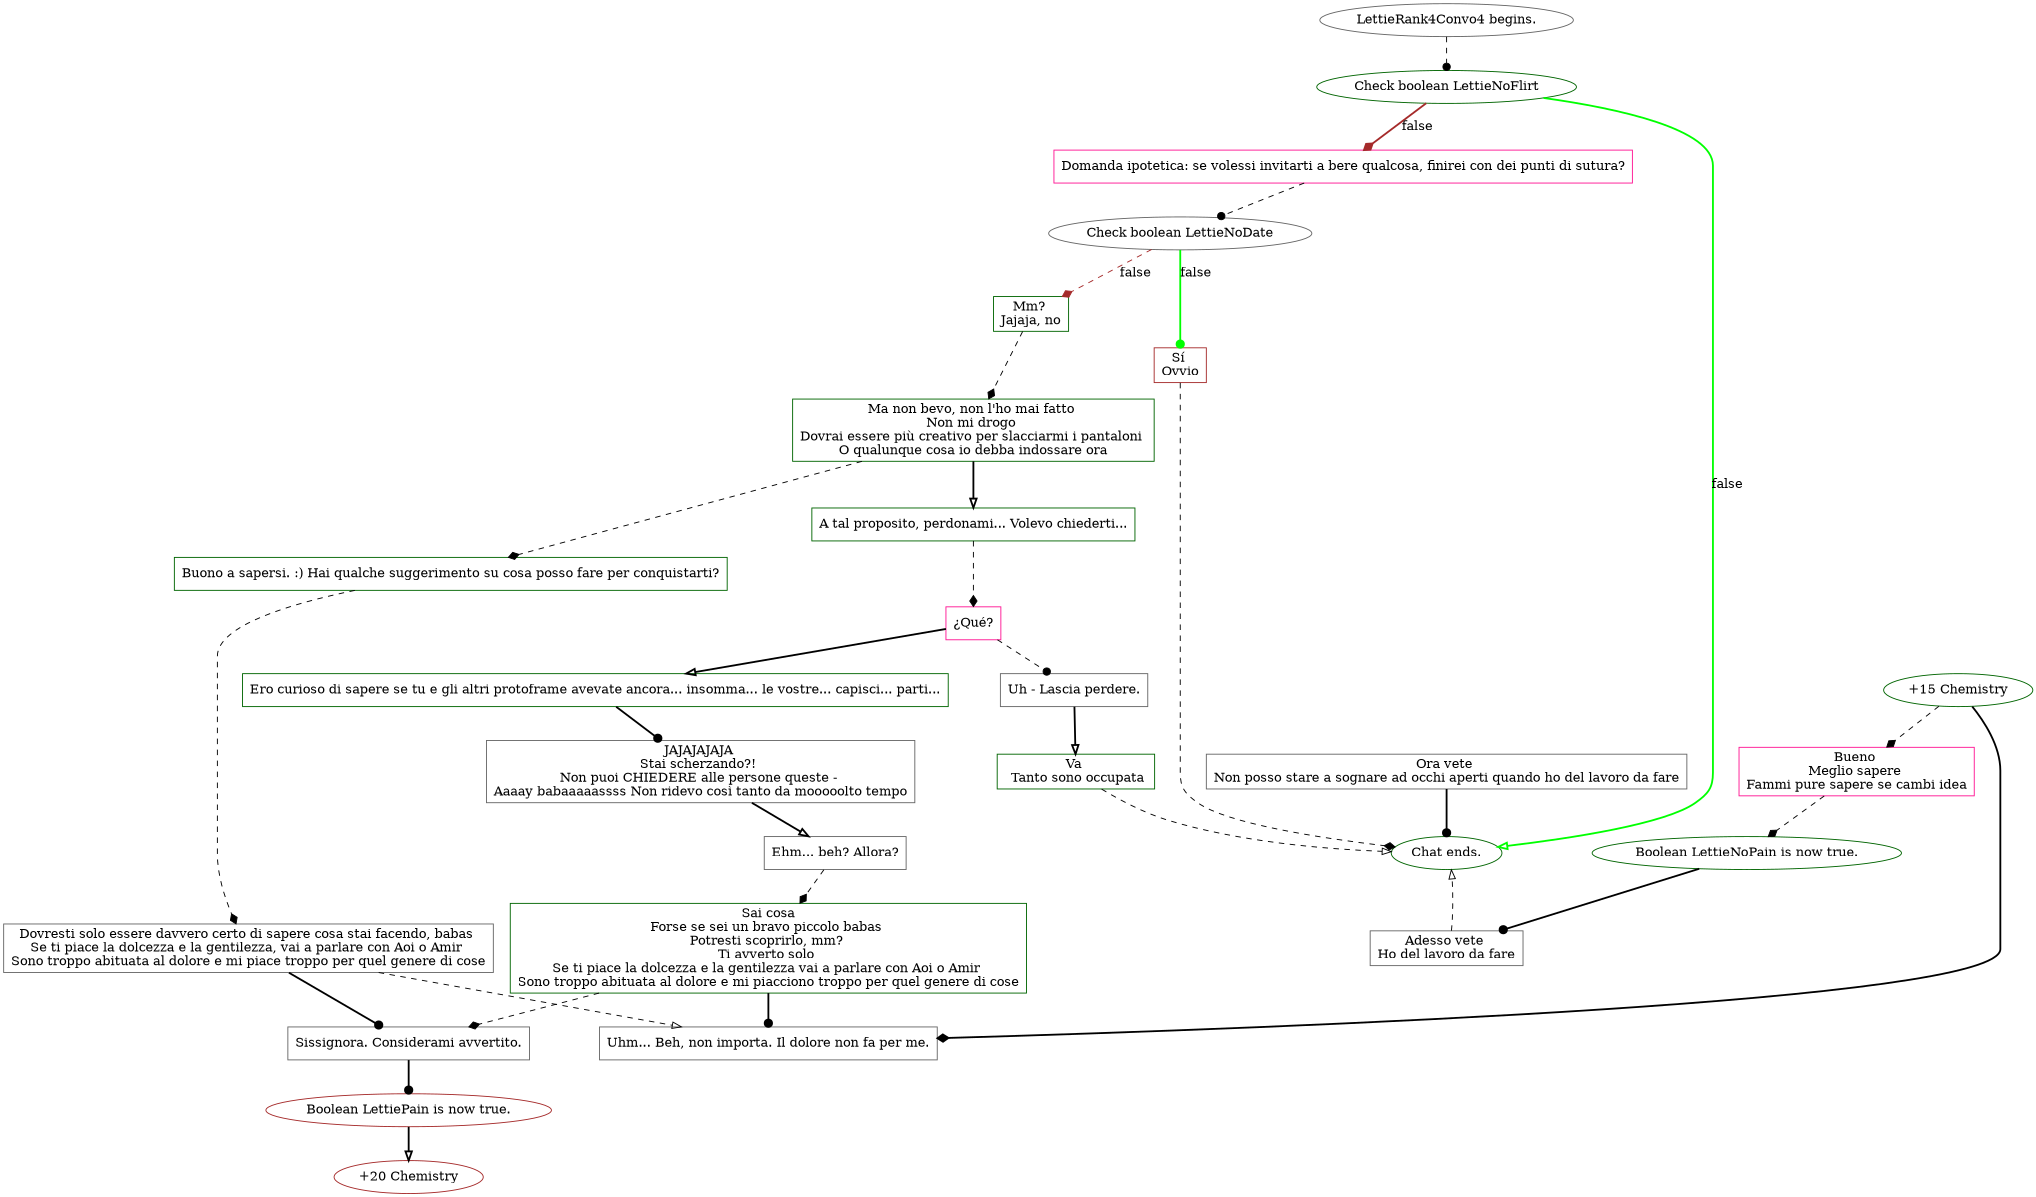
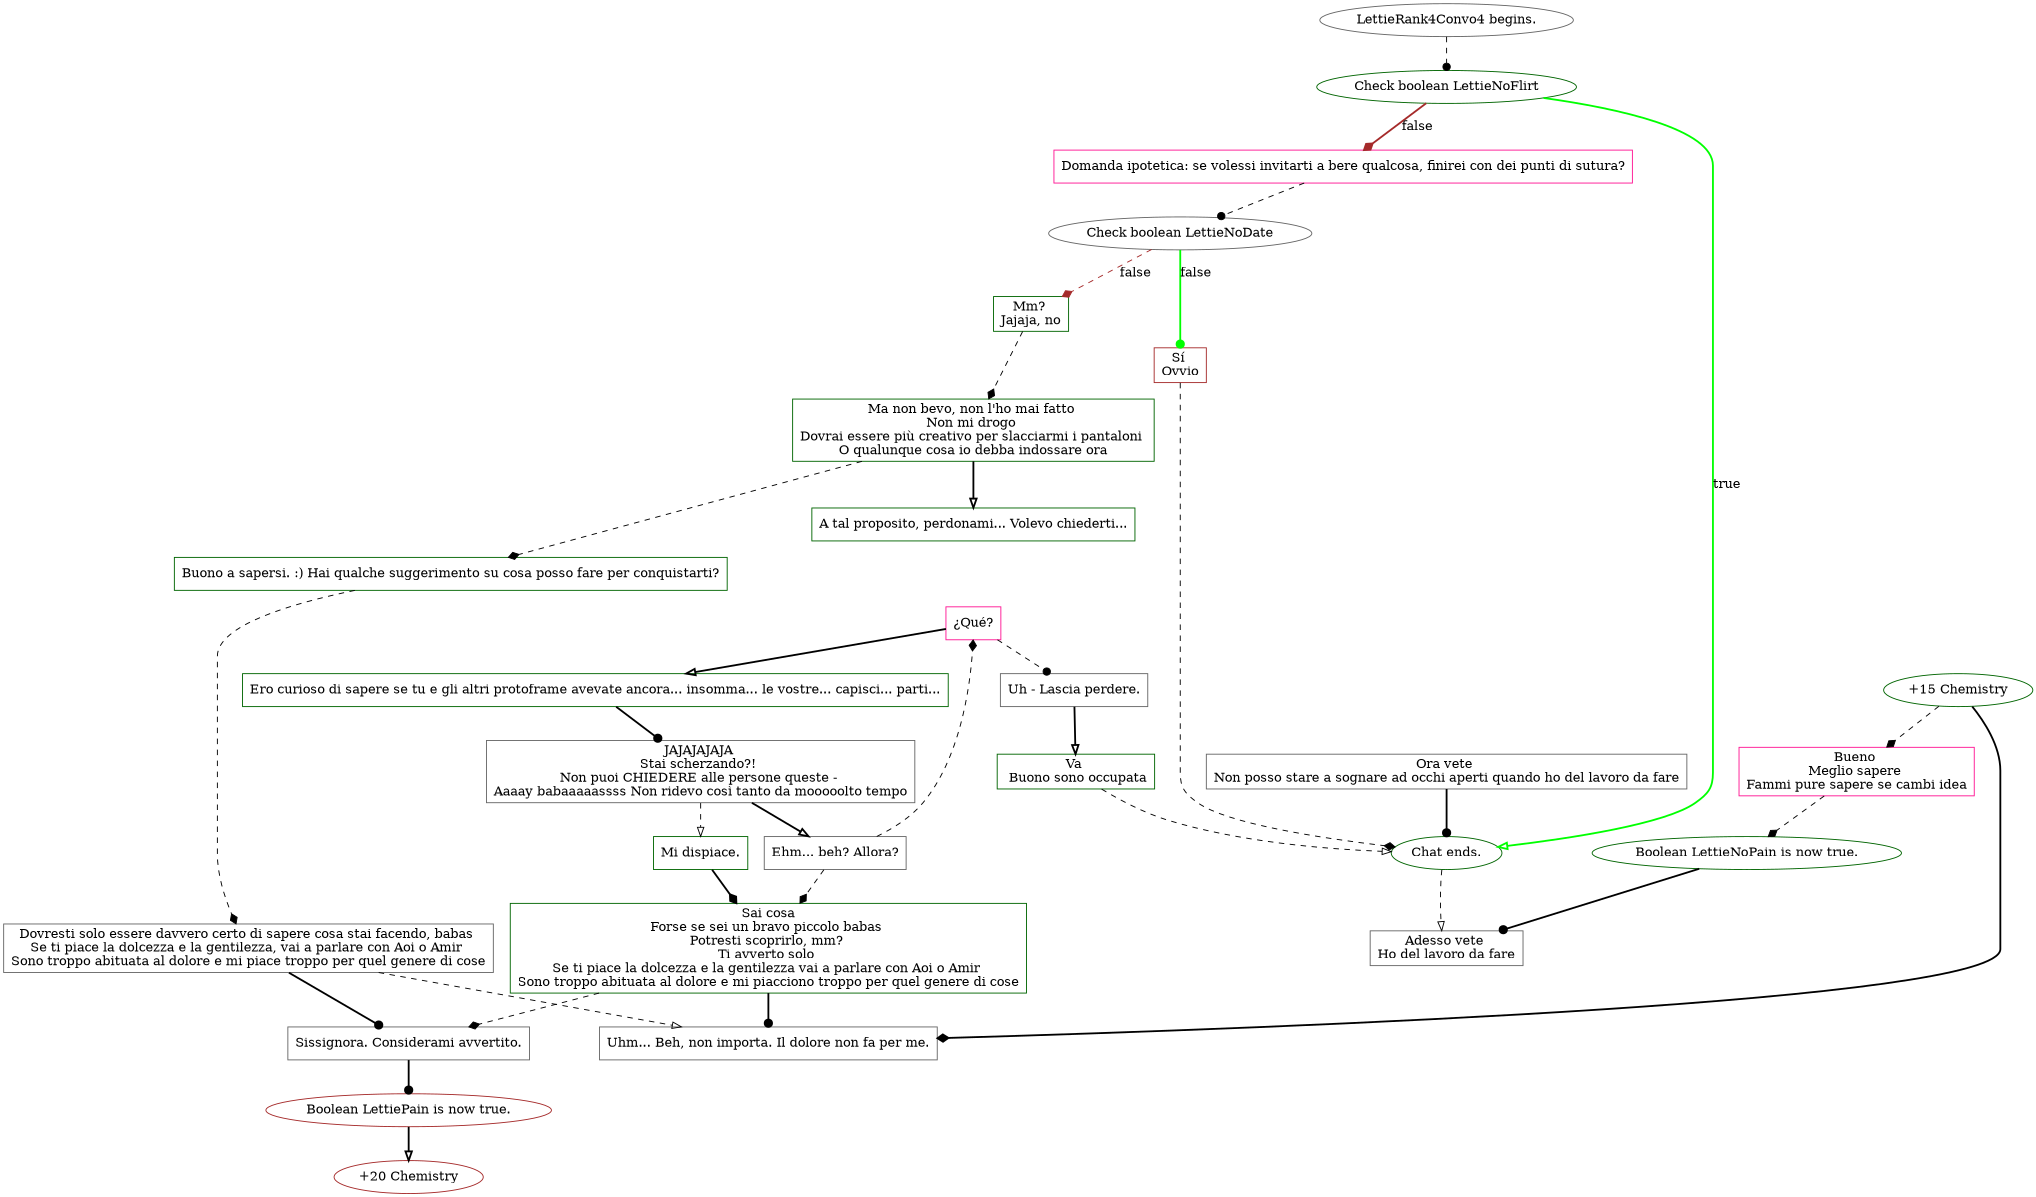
(1727, 485) -> (1727, 485)
(973, 568) -> (949, 758)
(1076, 772) -> (1076, 772)
none -> (701, 853)
(1453, 905) -> (1440, 896)
